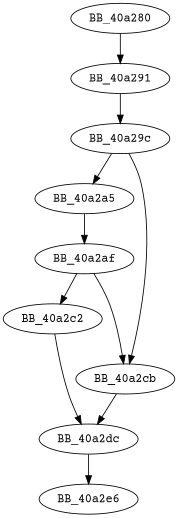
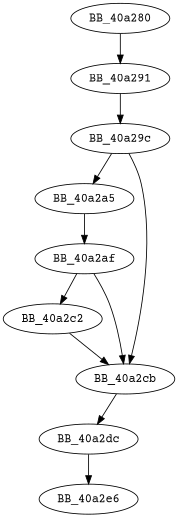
(63, 376) -> (86, 346)
